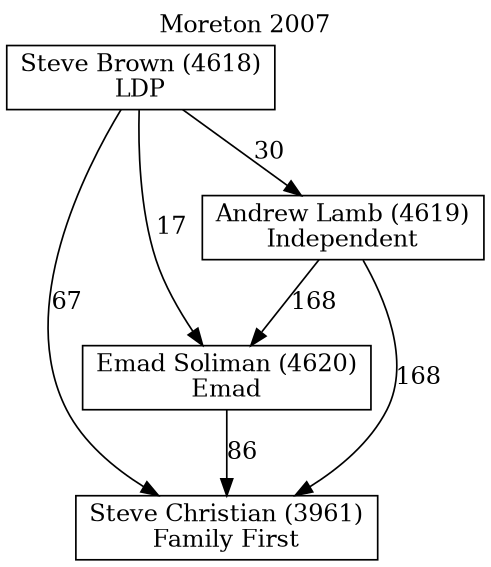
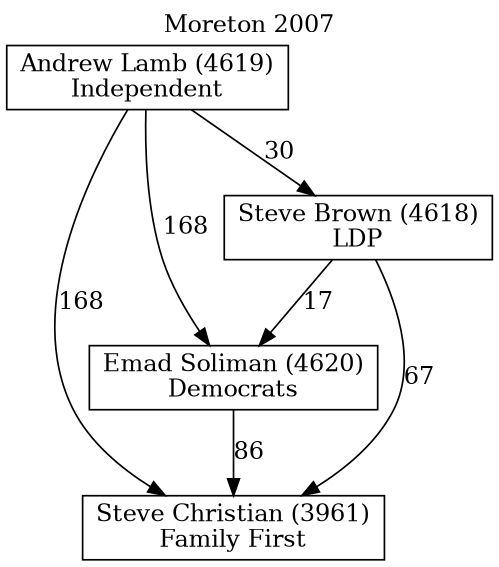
(235, 148) -> (246, 148)
(227, 378) -> (234, 378)
